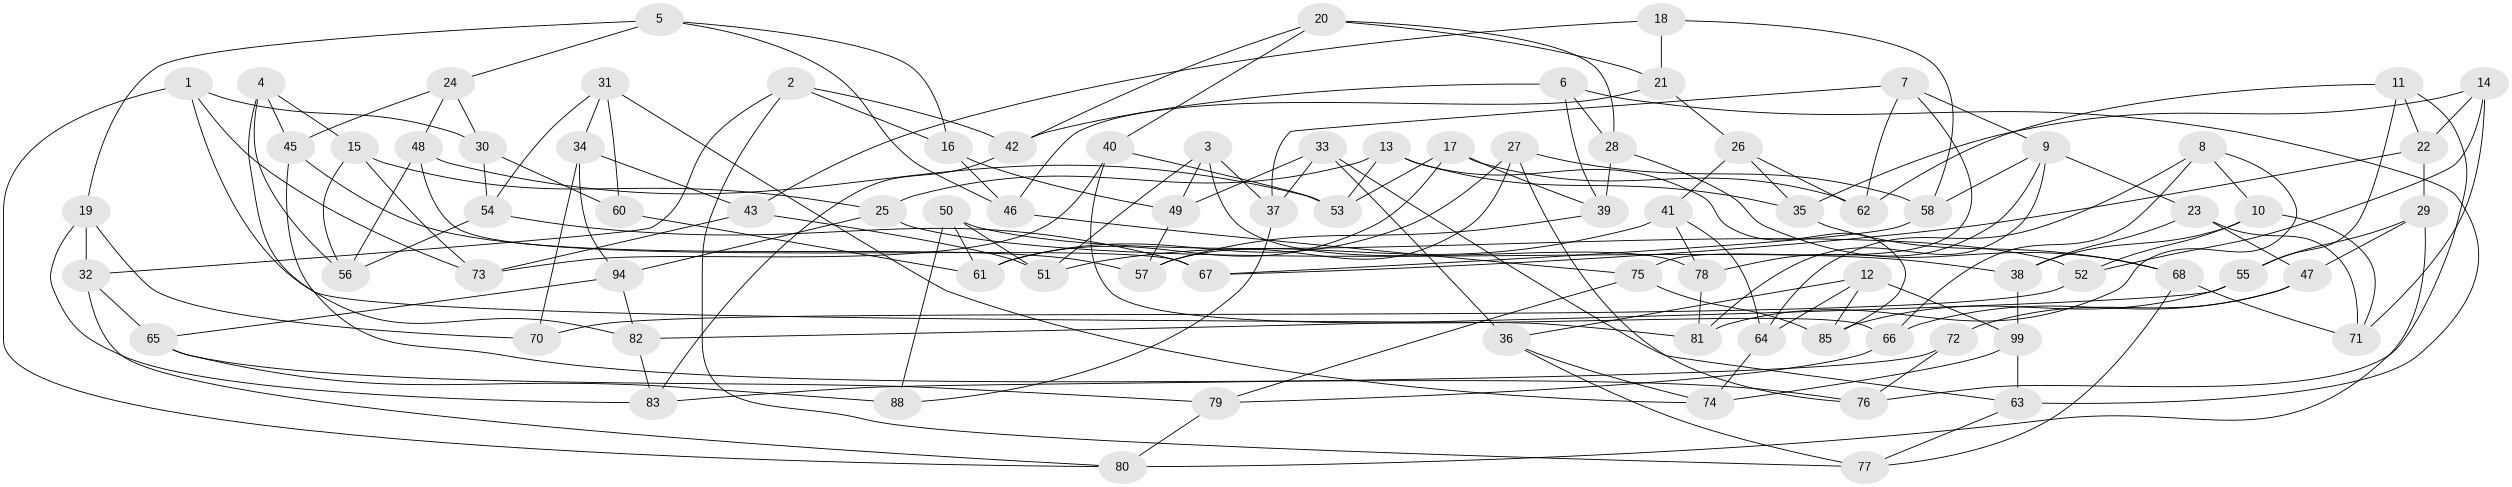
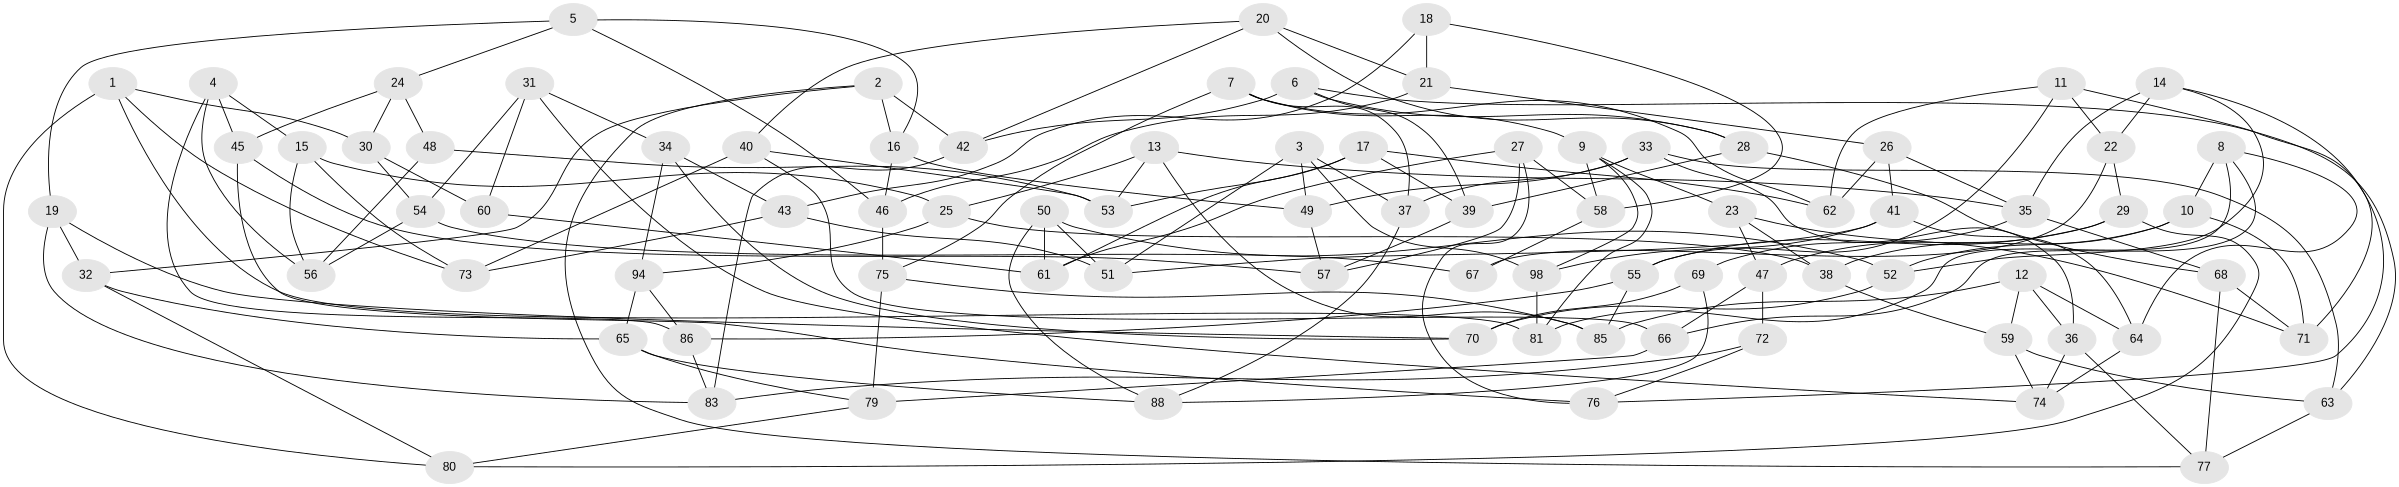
(784, 253) -> none
none -> (1699, 276)
(1702, 276) -> (1537, 276)
(636, 340) -> (687, 340)
(2018, 340) -> (2008, 340)
